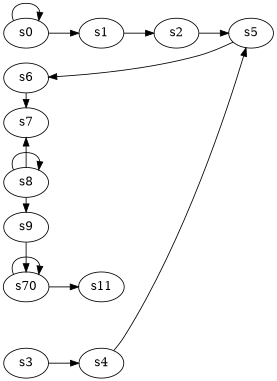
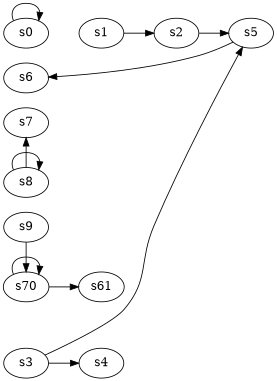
(60, 33) -> none
(26, 96) -> none
(26, 201) -> none
(189, 208) -> (156, 221)
(101, 287) -> (101, 287)
